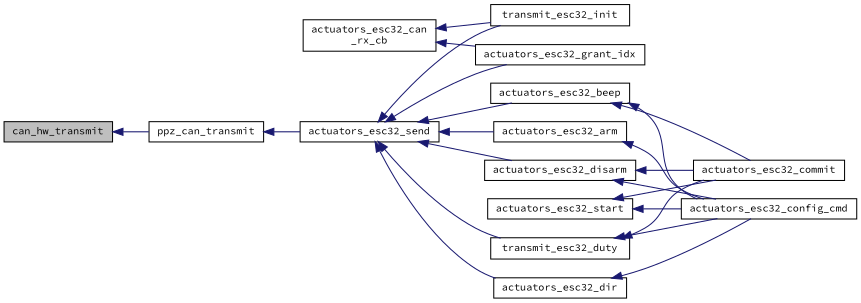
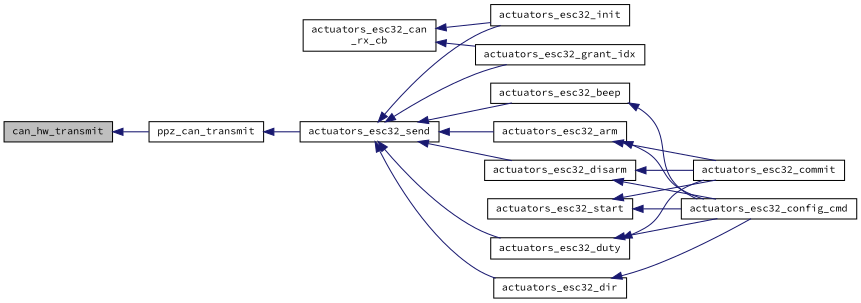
(560, 15) -> (560, 15)
(687, 130) -> (670, 152)
(560, 248) -> (560, 248)
